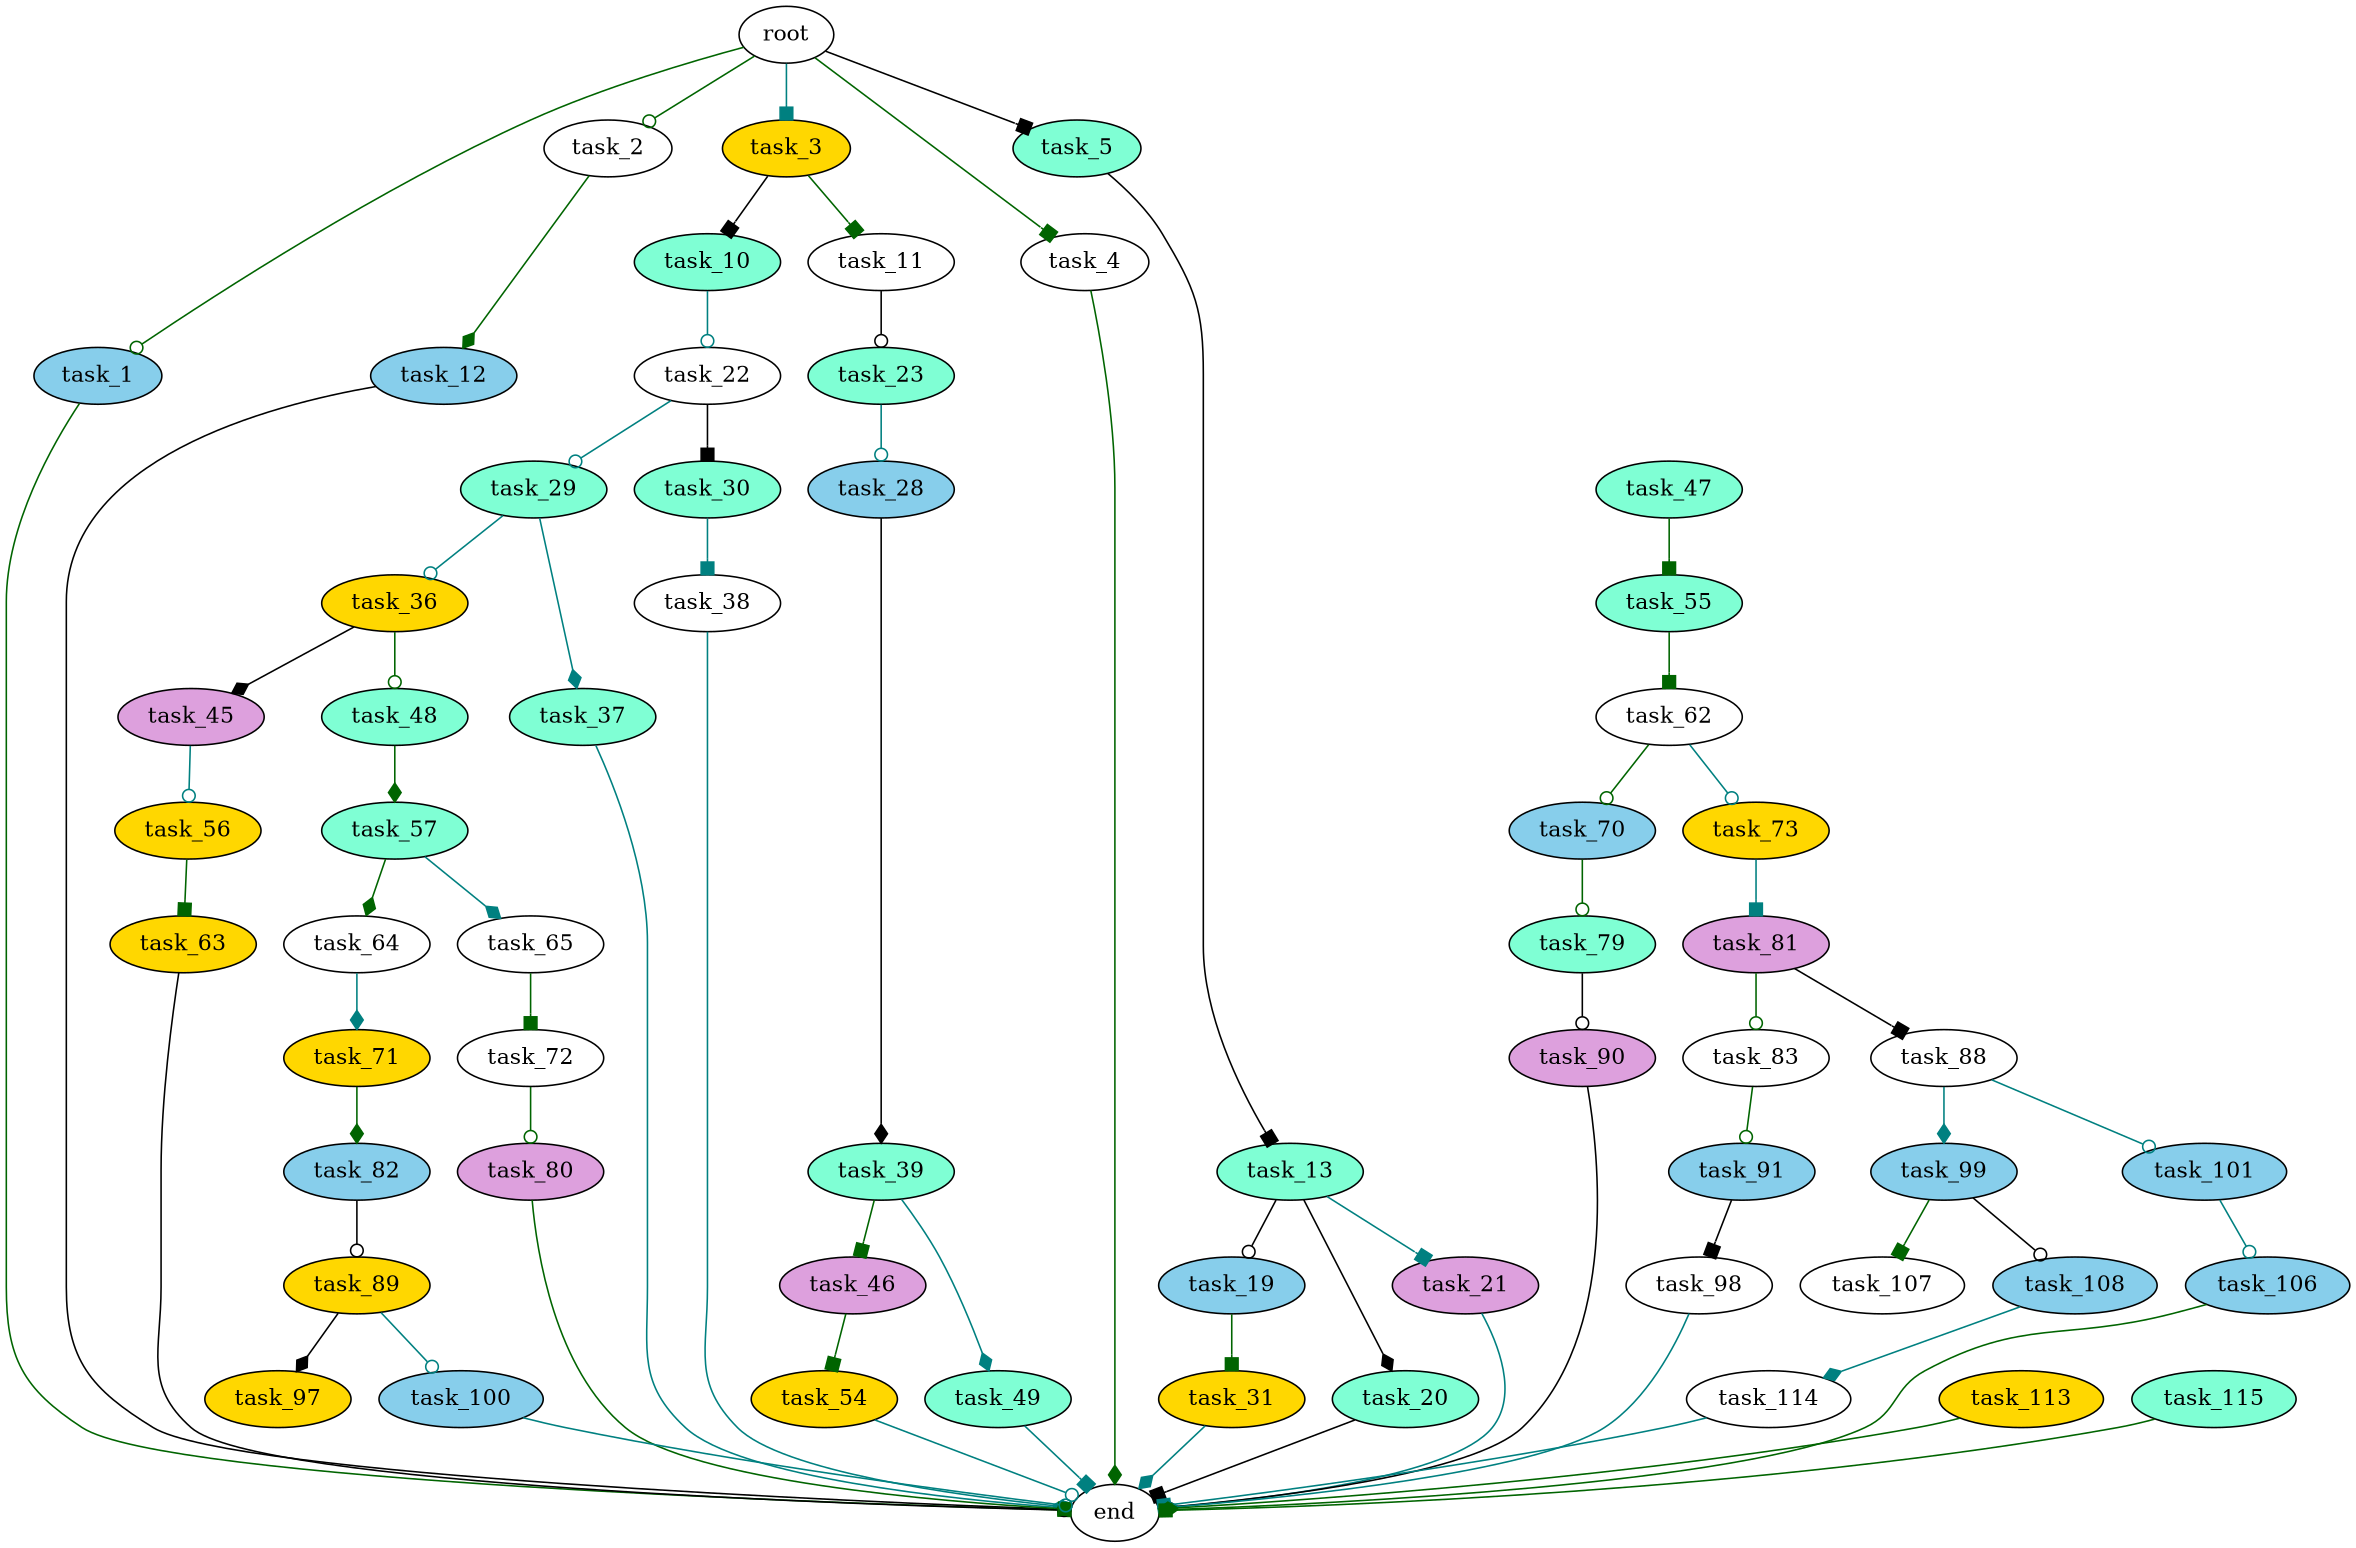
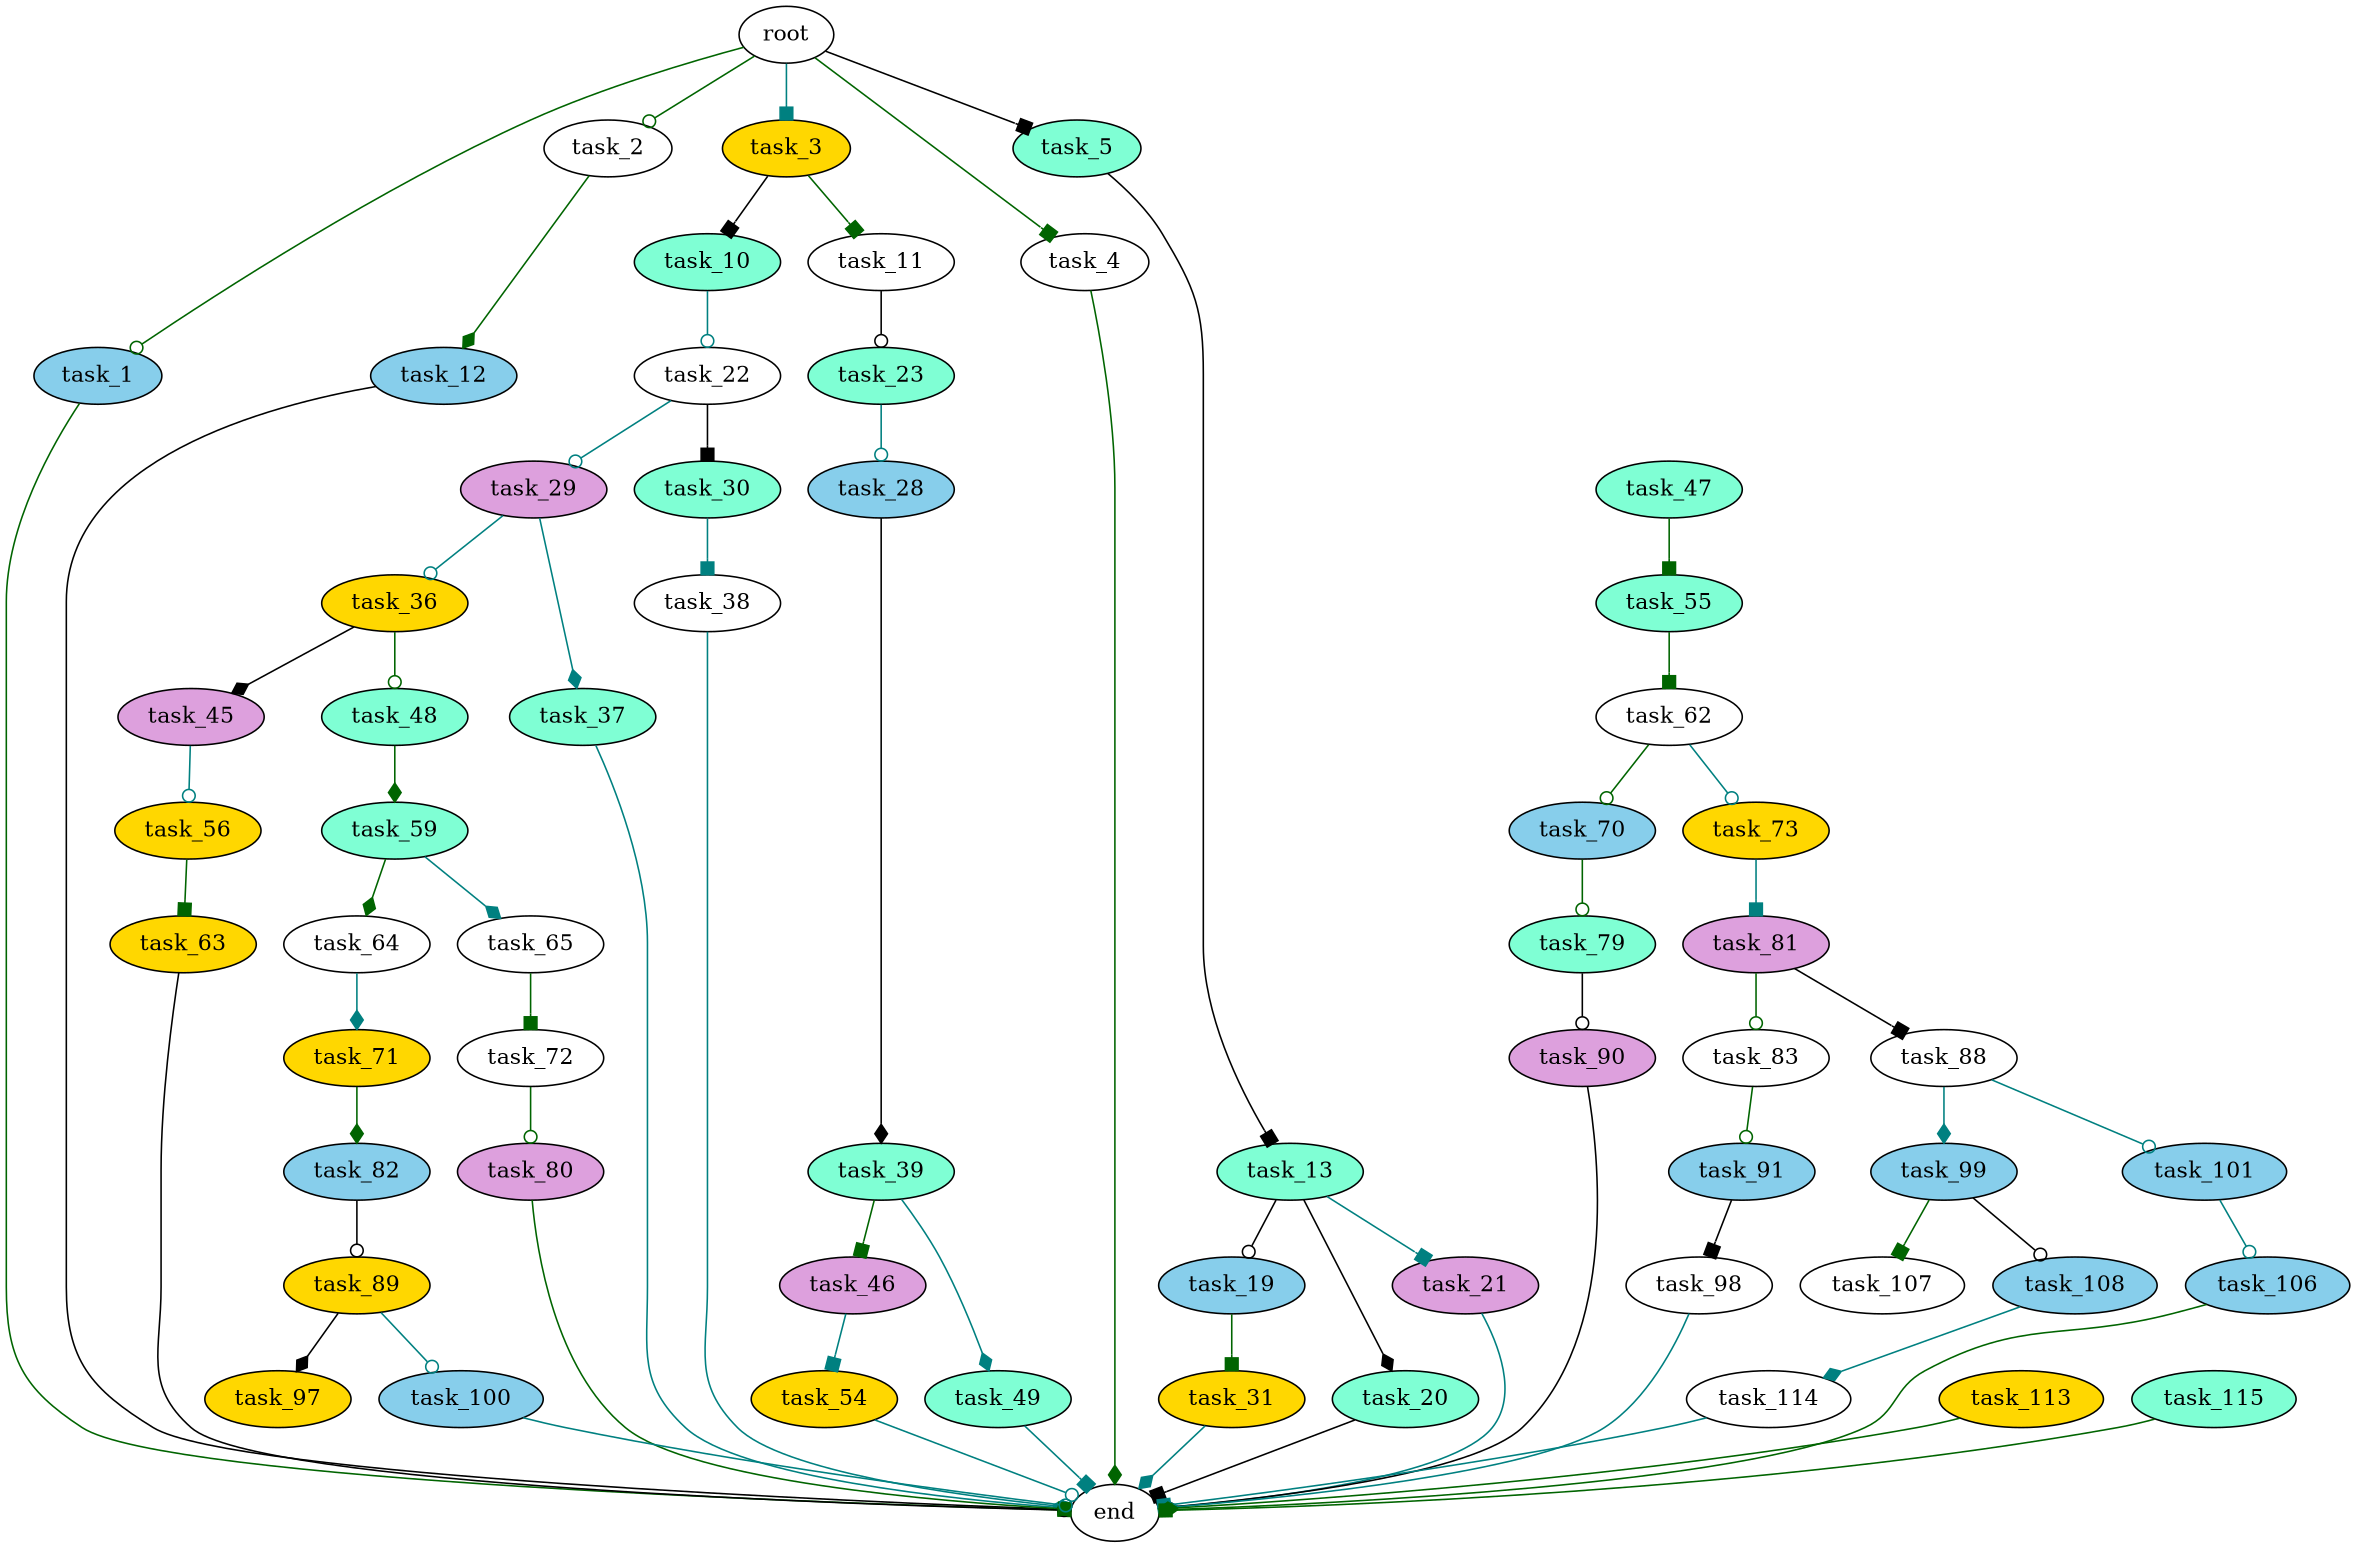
(534, 490) -> (534, 490)
(395, 831) -> (395, 831)
(841, 1334) -> (841, 1334)
